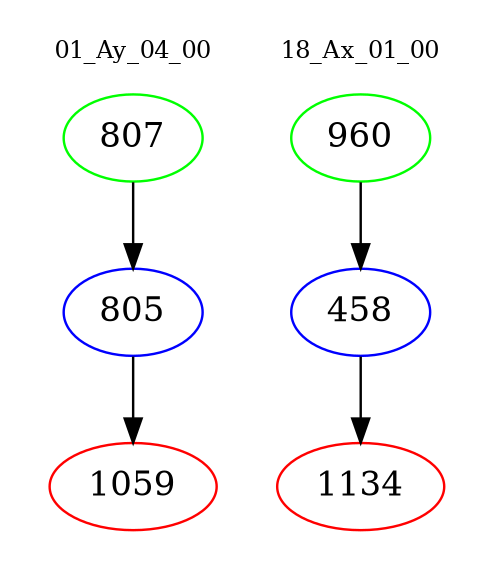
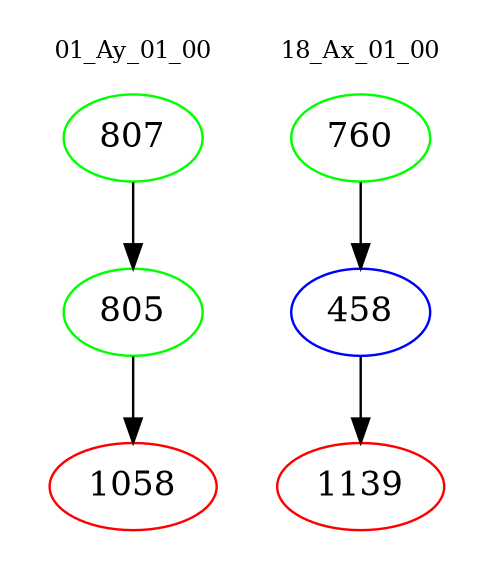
(133, 52) -> (133, 52)
(361, 138) -> (361, 138)
(133, 312) -> (133, 312)
(133, 487) -> (133, 487)
(361, 487) -> (361, 487)
